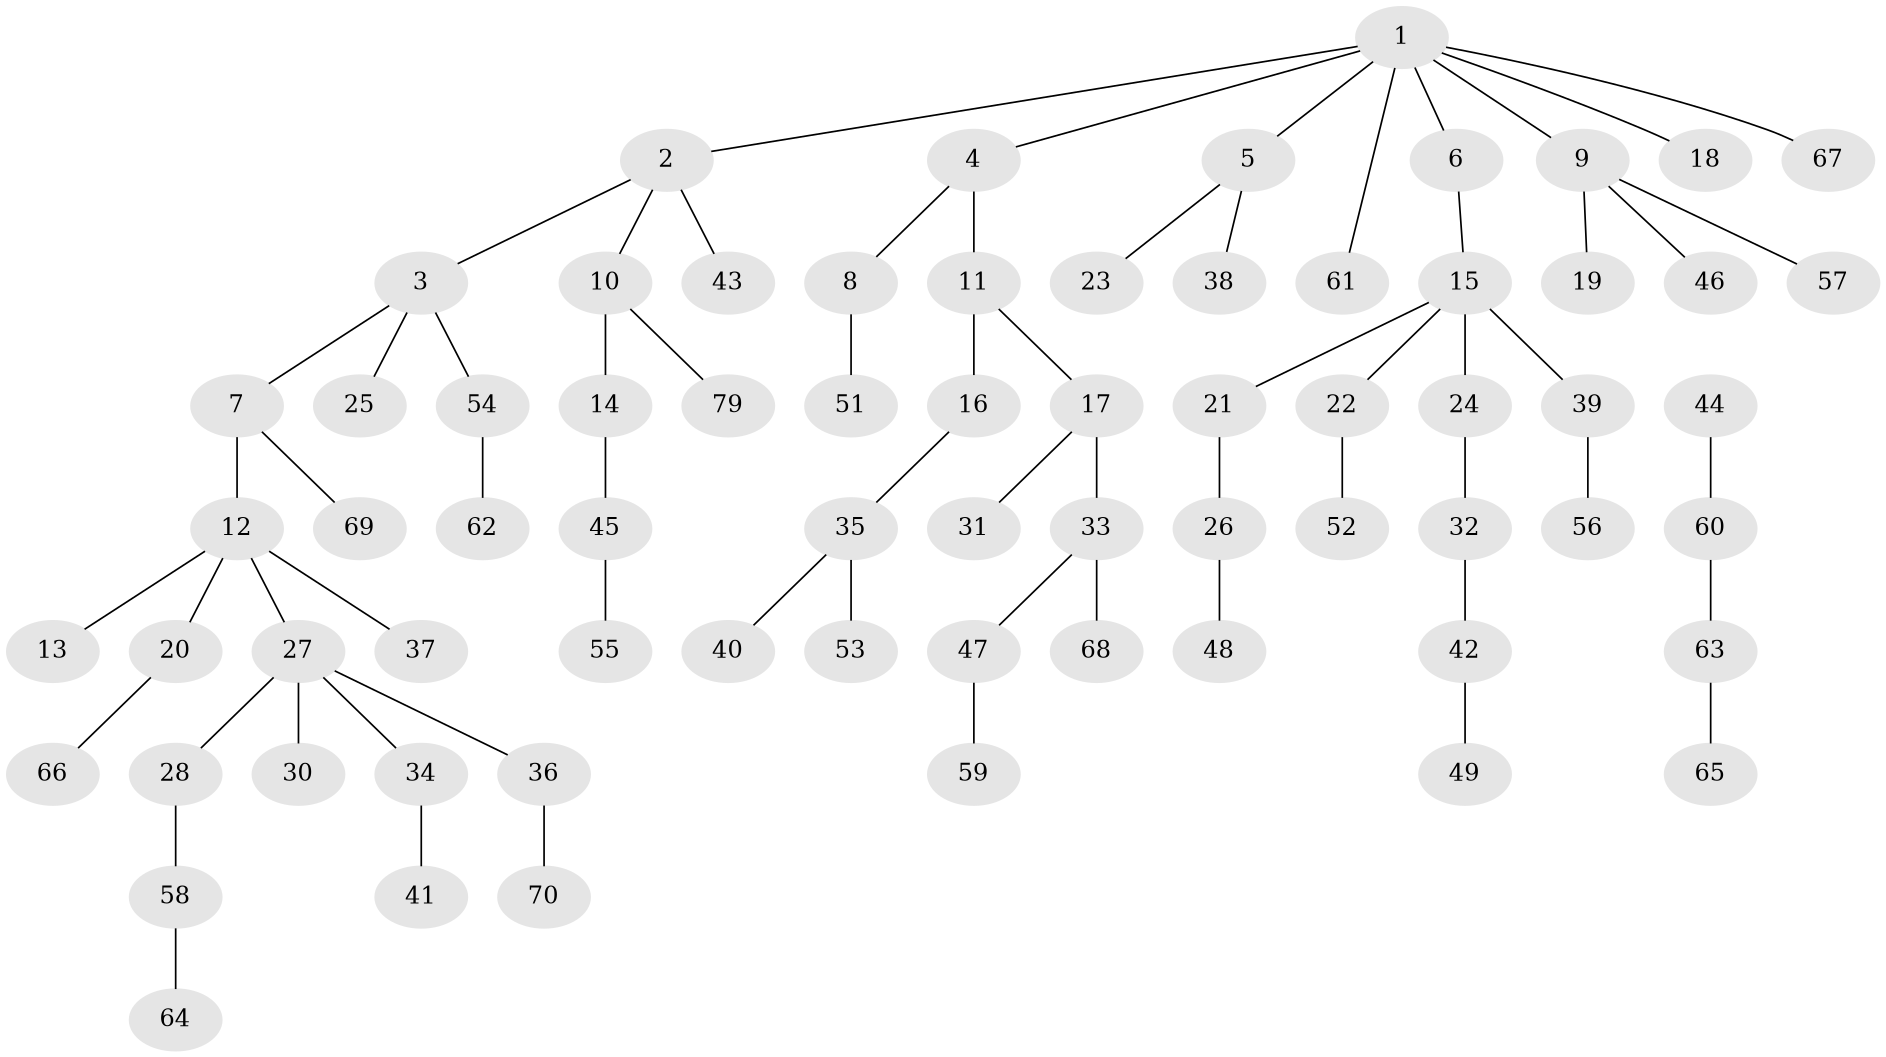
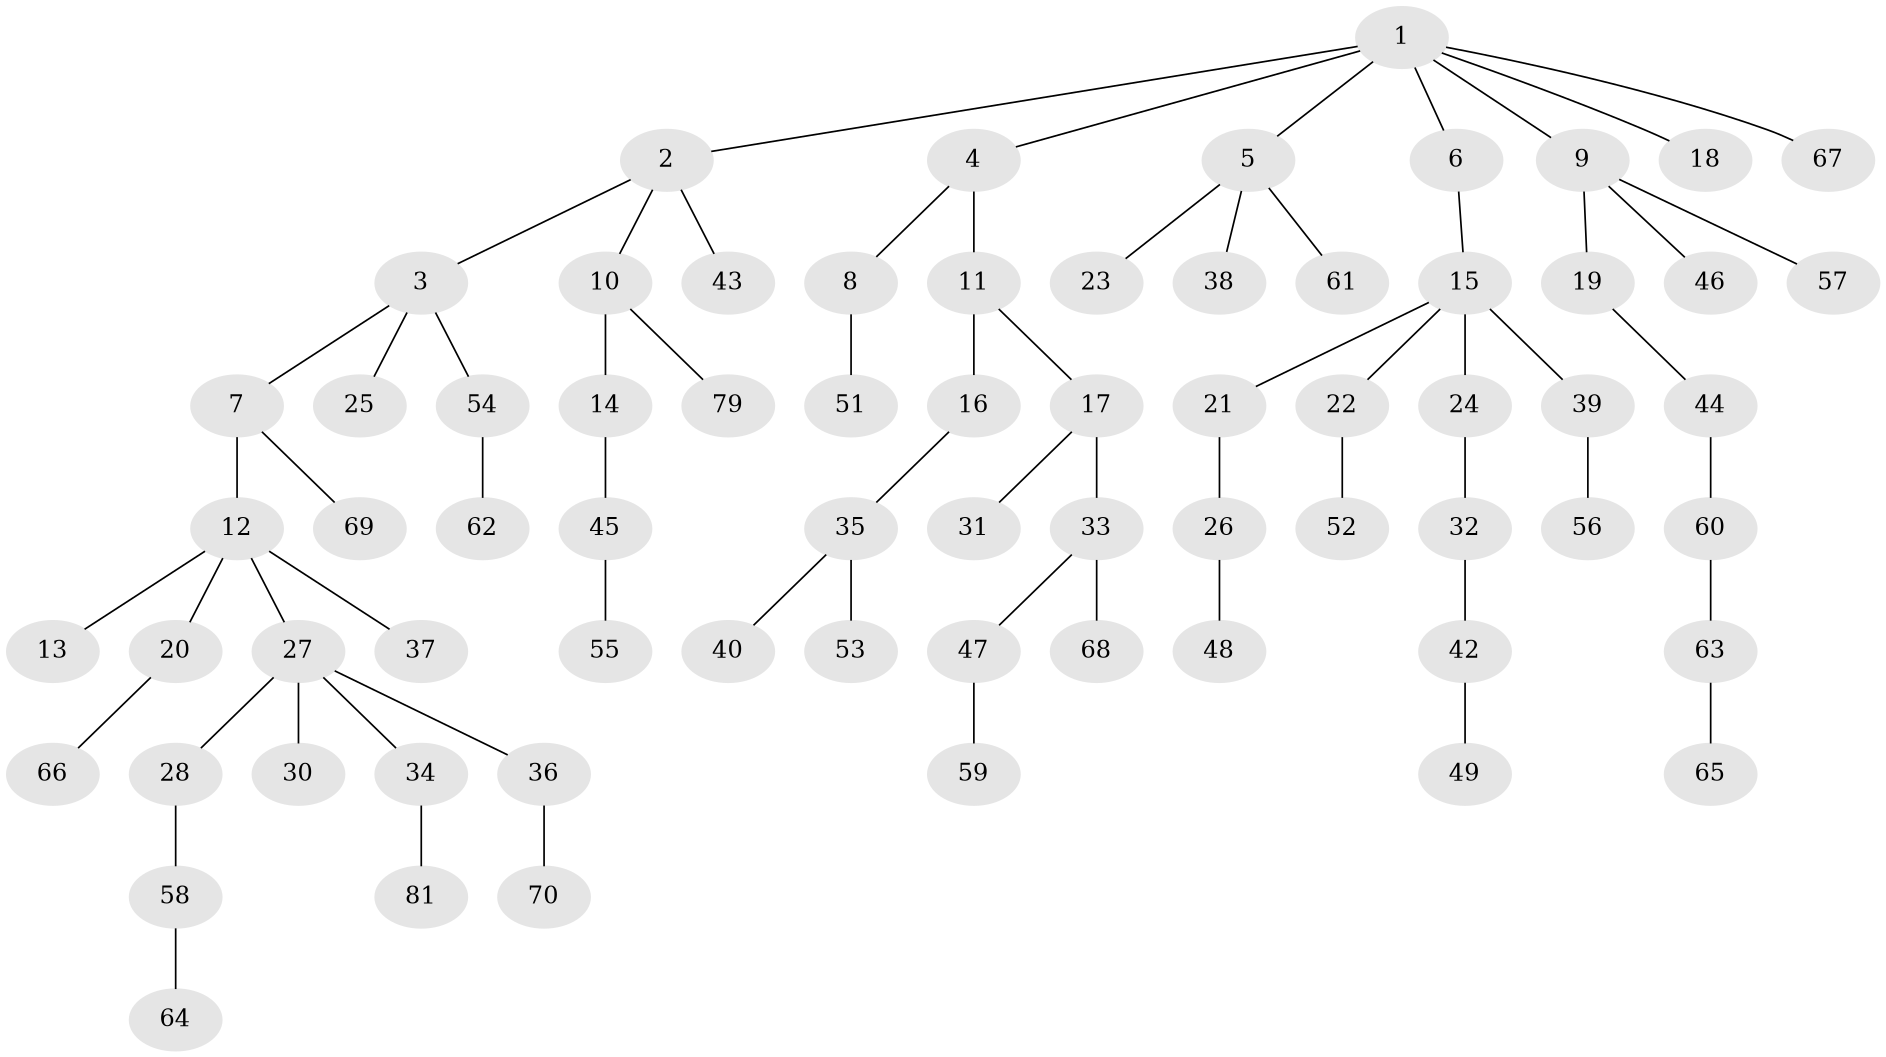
(1372, 160) -> (1295, 222)
none -> (1649, 344)
(421, 897) -> (421, 897)
